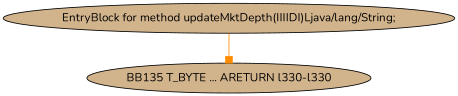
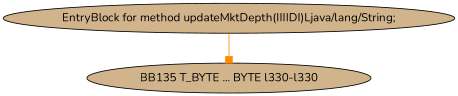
(229, 78) -> (229, 78)
